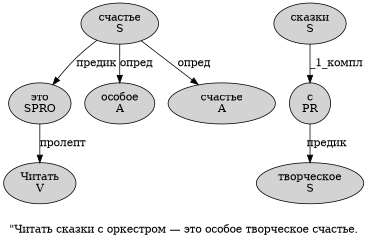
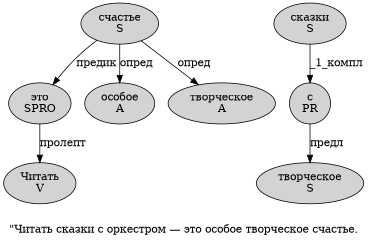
(222, 103) -> (222, 103)
(327, 143) -> (327, 143)
